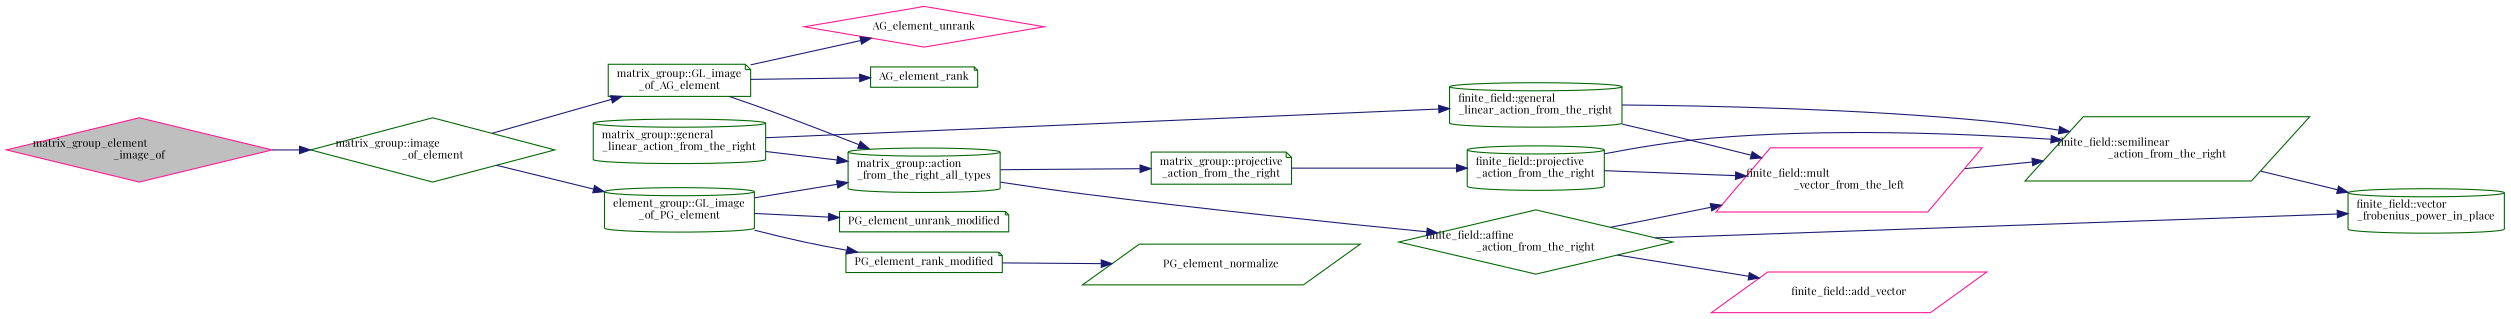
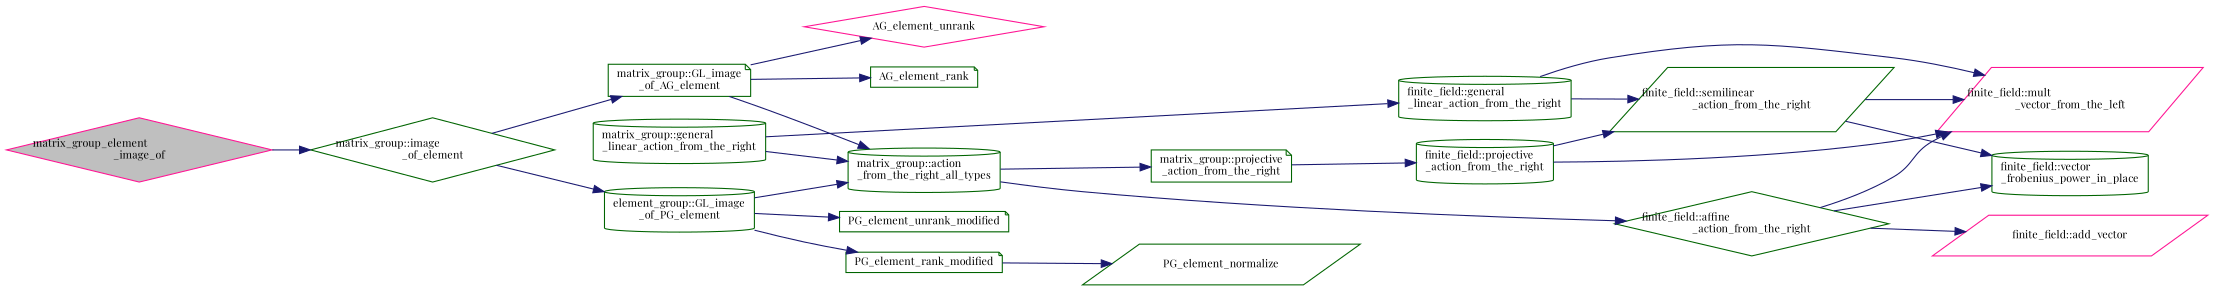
(1998, 165) -> (1909, 100)
